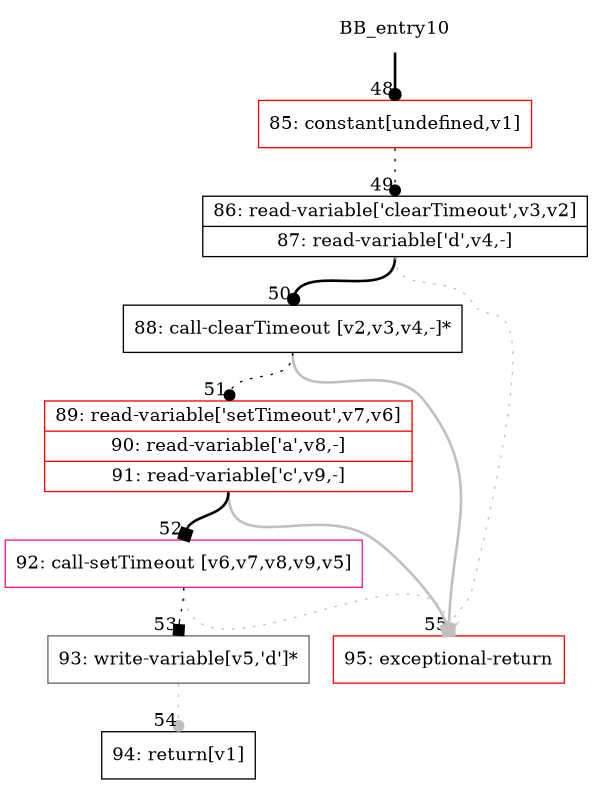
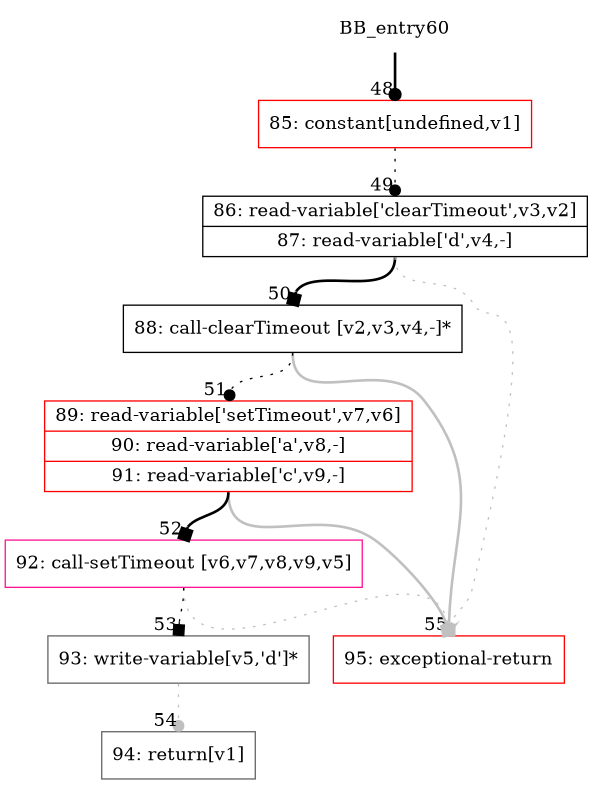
(395, 29) -> (395, 29)
(349, 281) -> (351, 281)
(178, 755) -> (178, 755)
